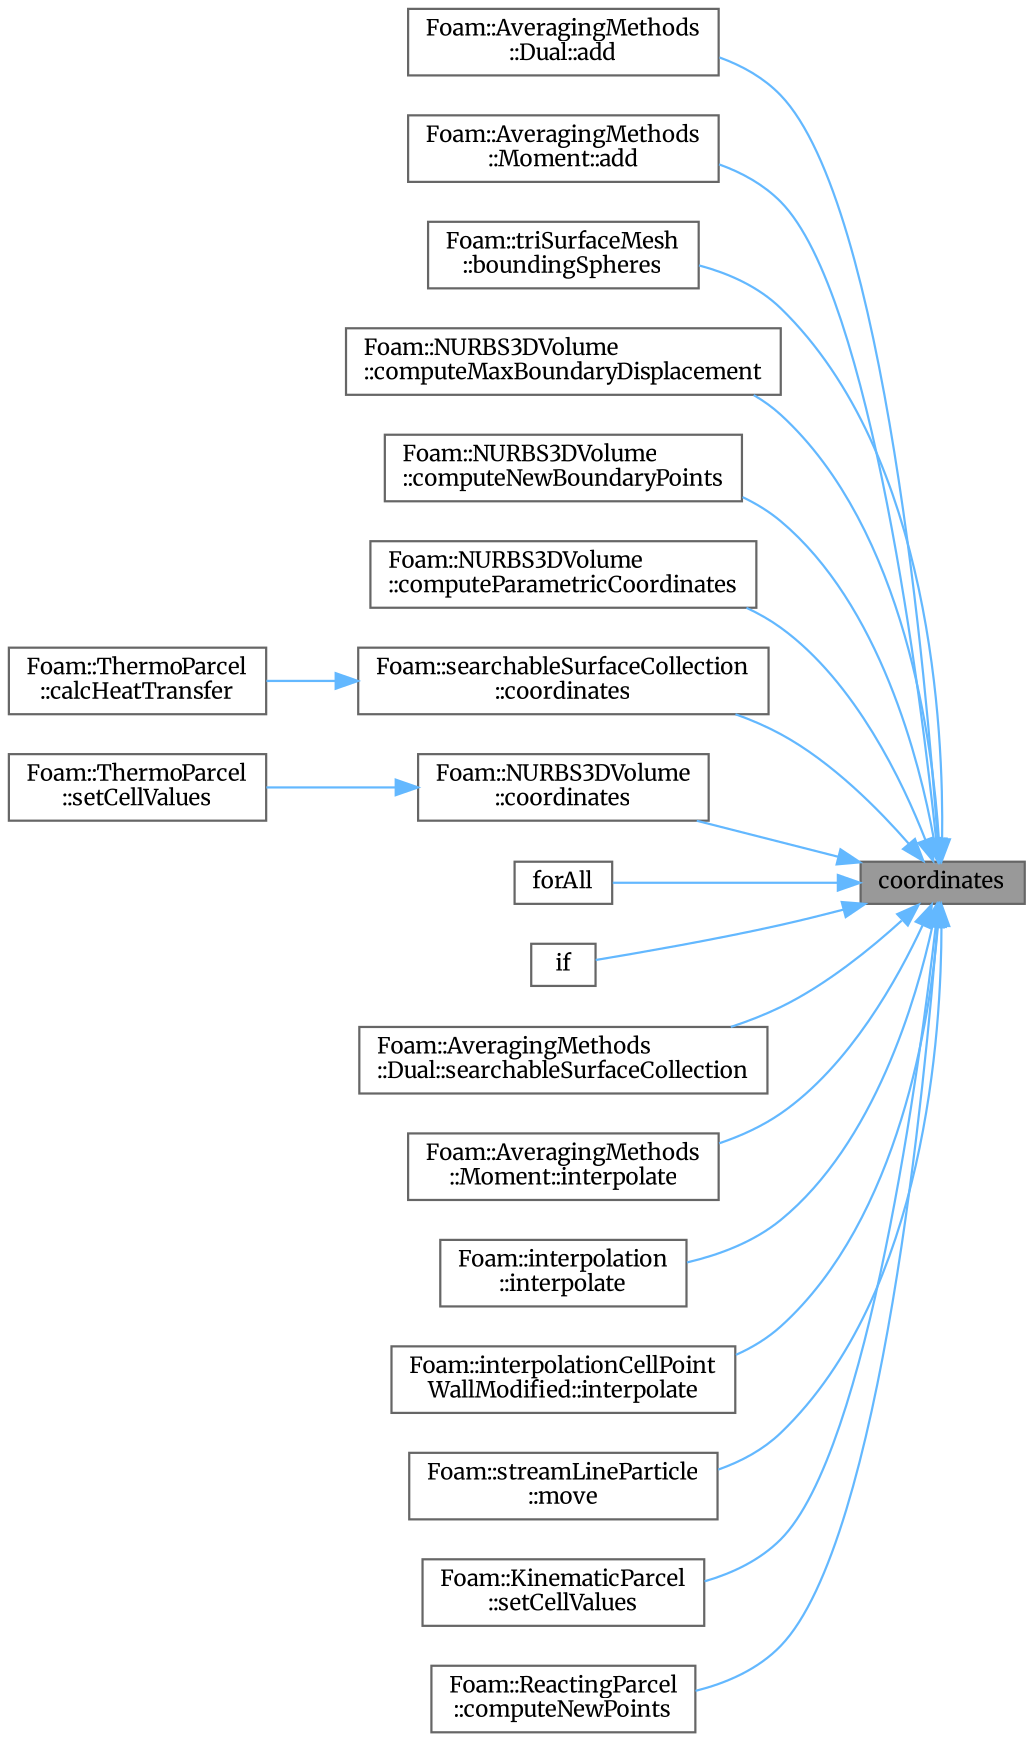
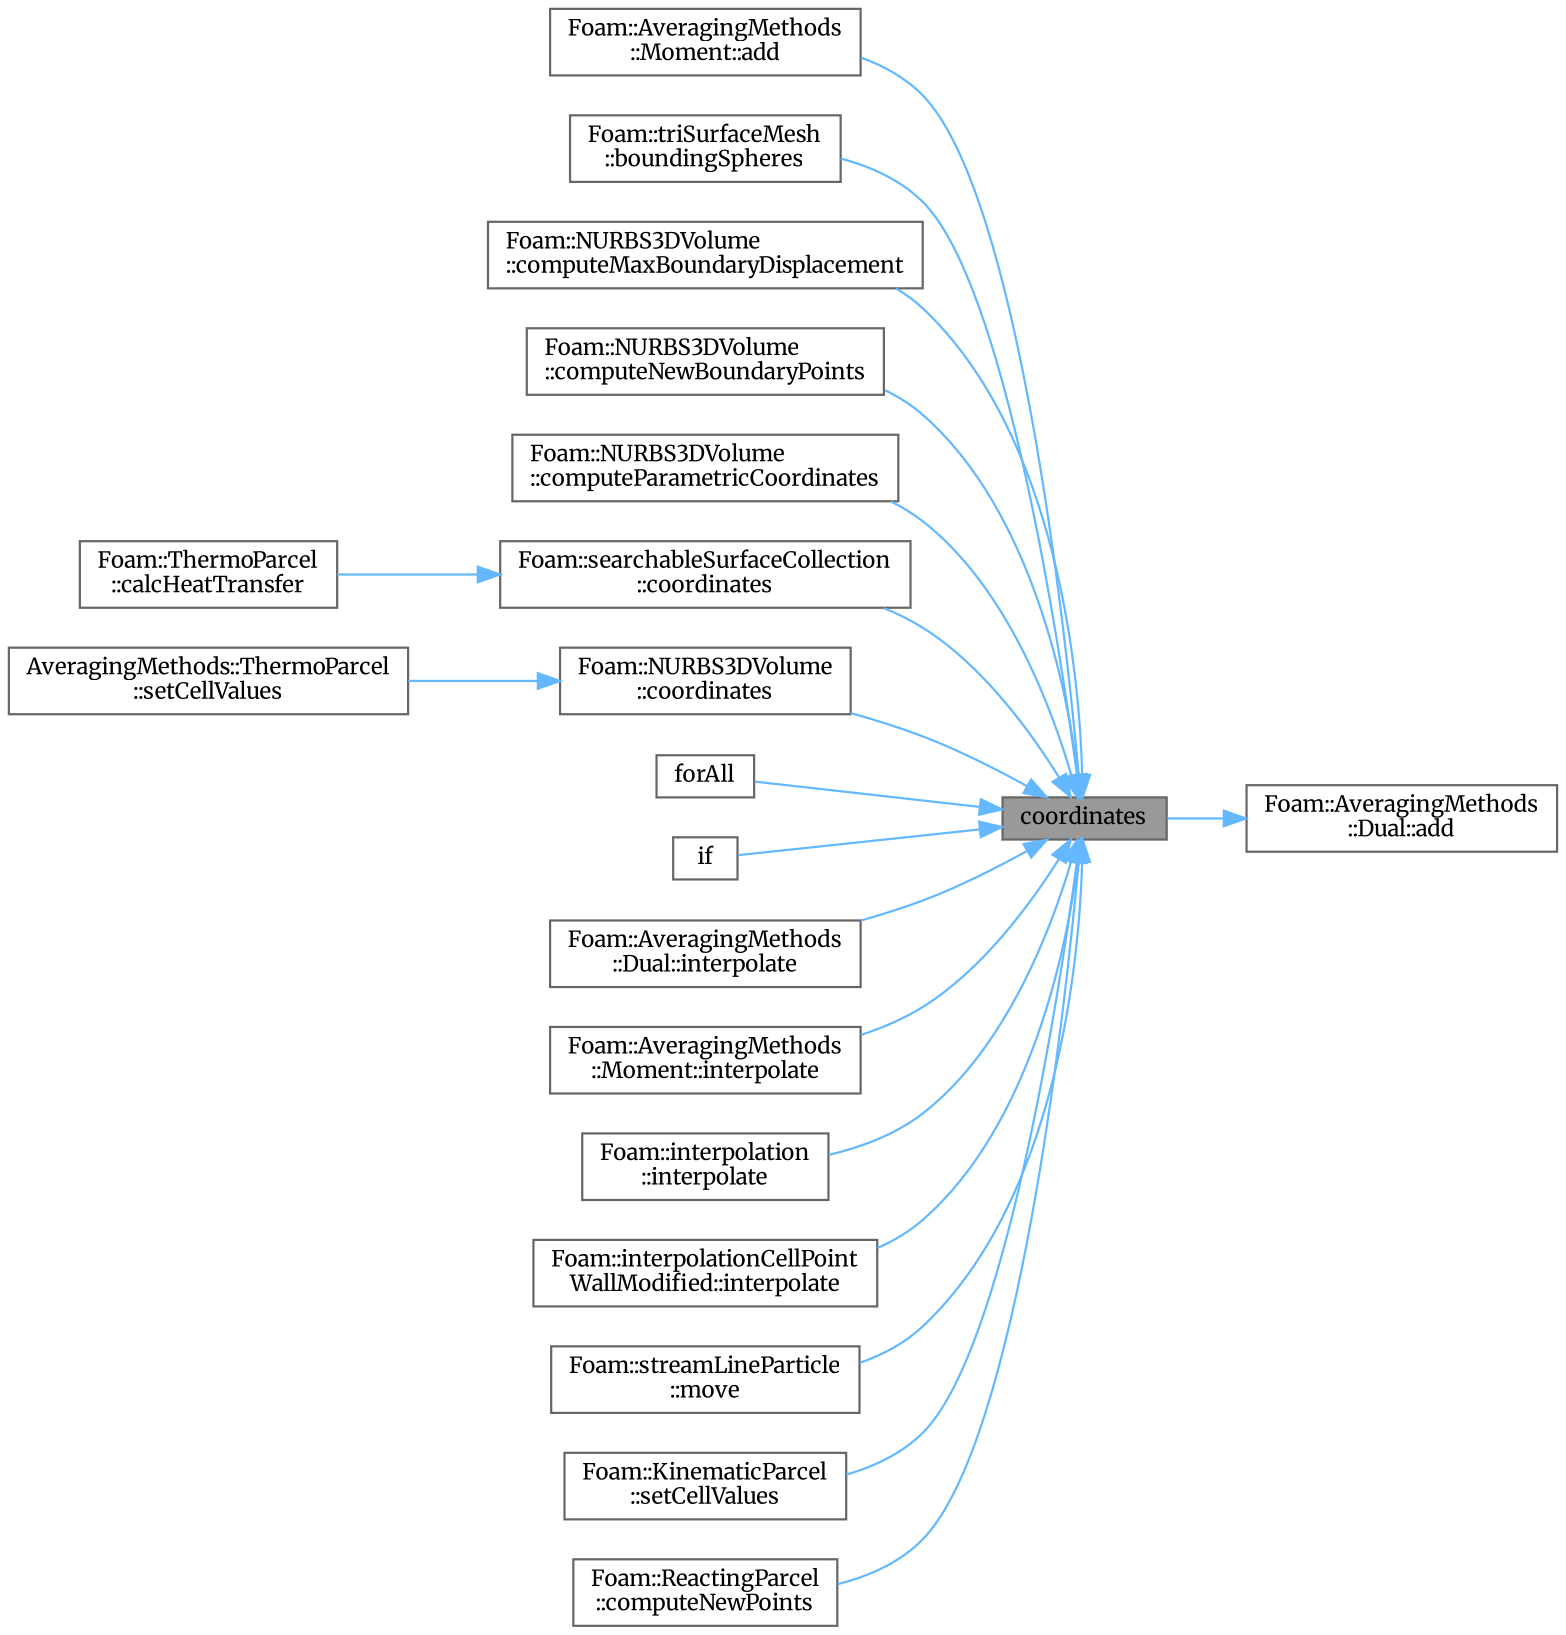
(889, 422) -> (1196, 818)
(138, 787) -> (208, 681)
(563, 1060) -> (705, 954)
